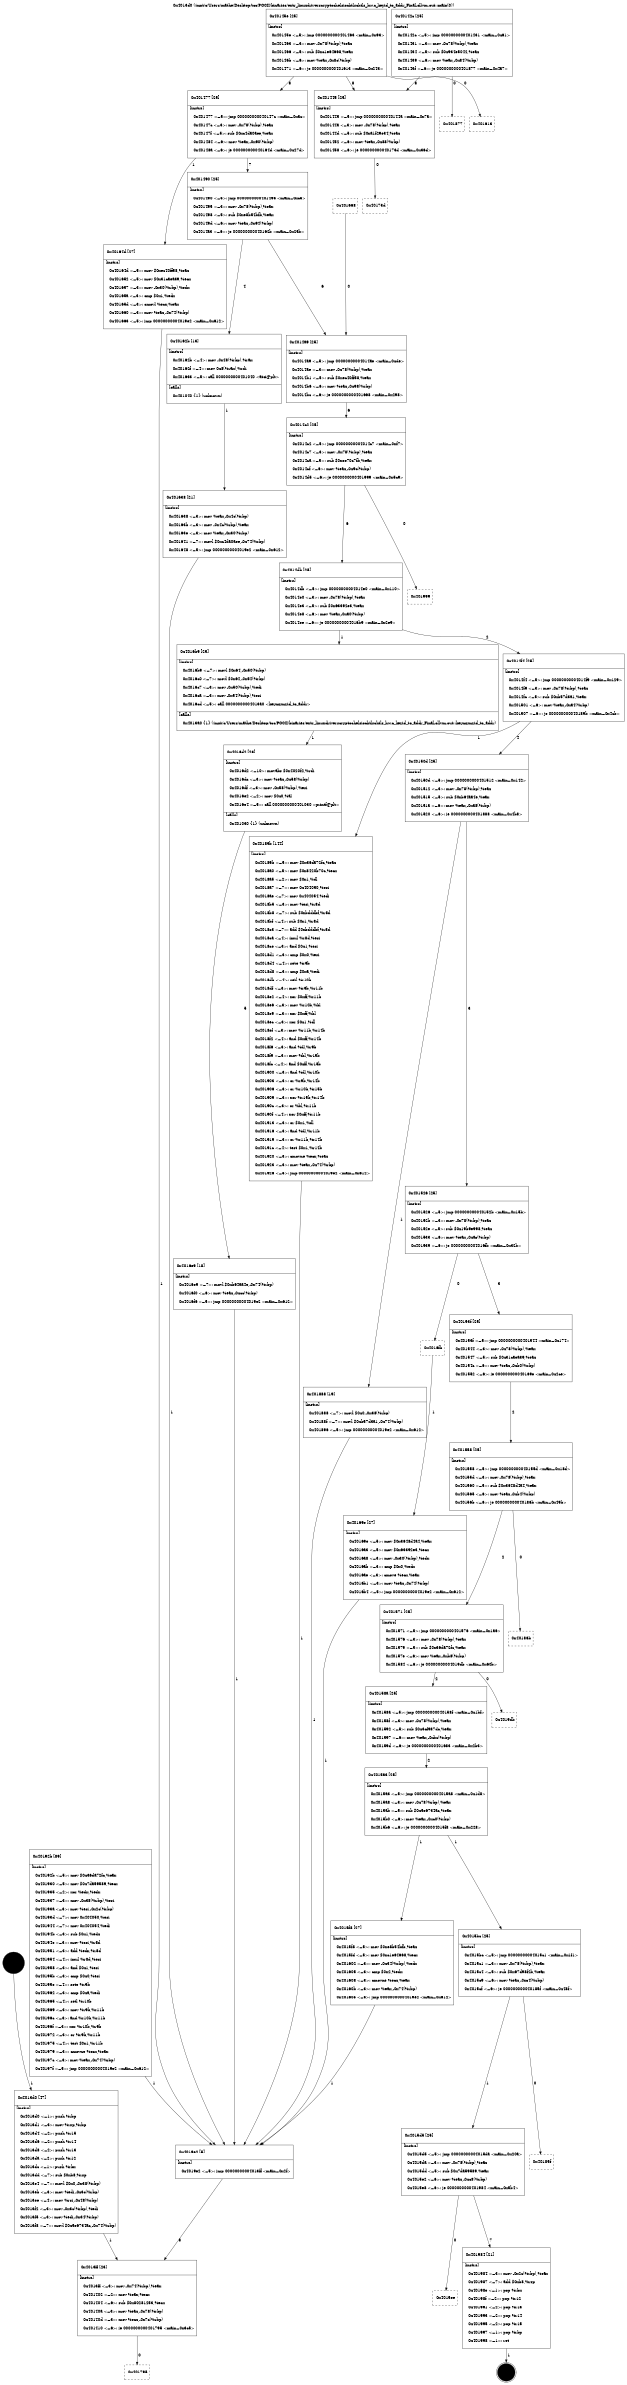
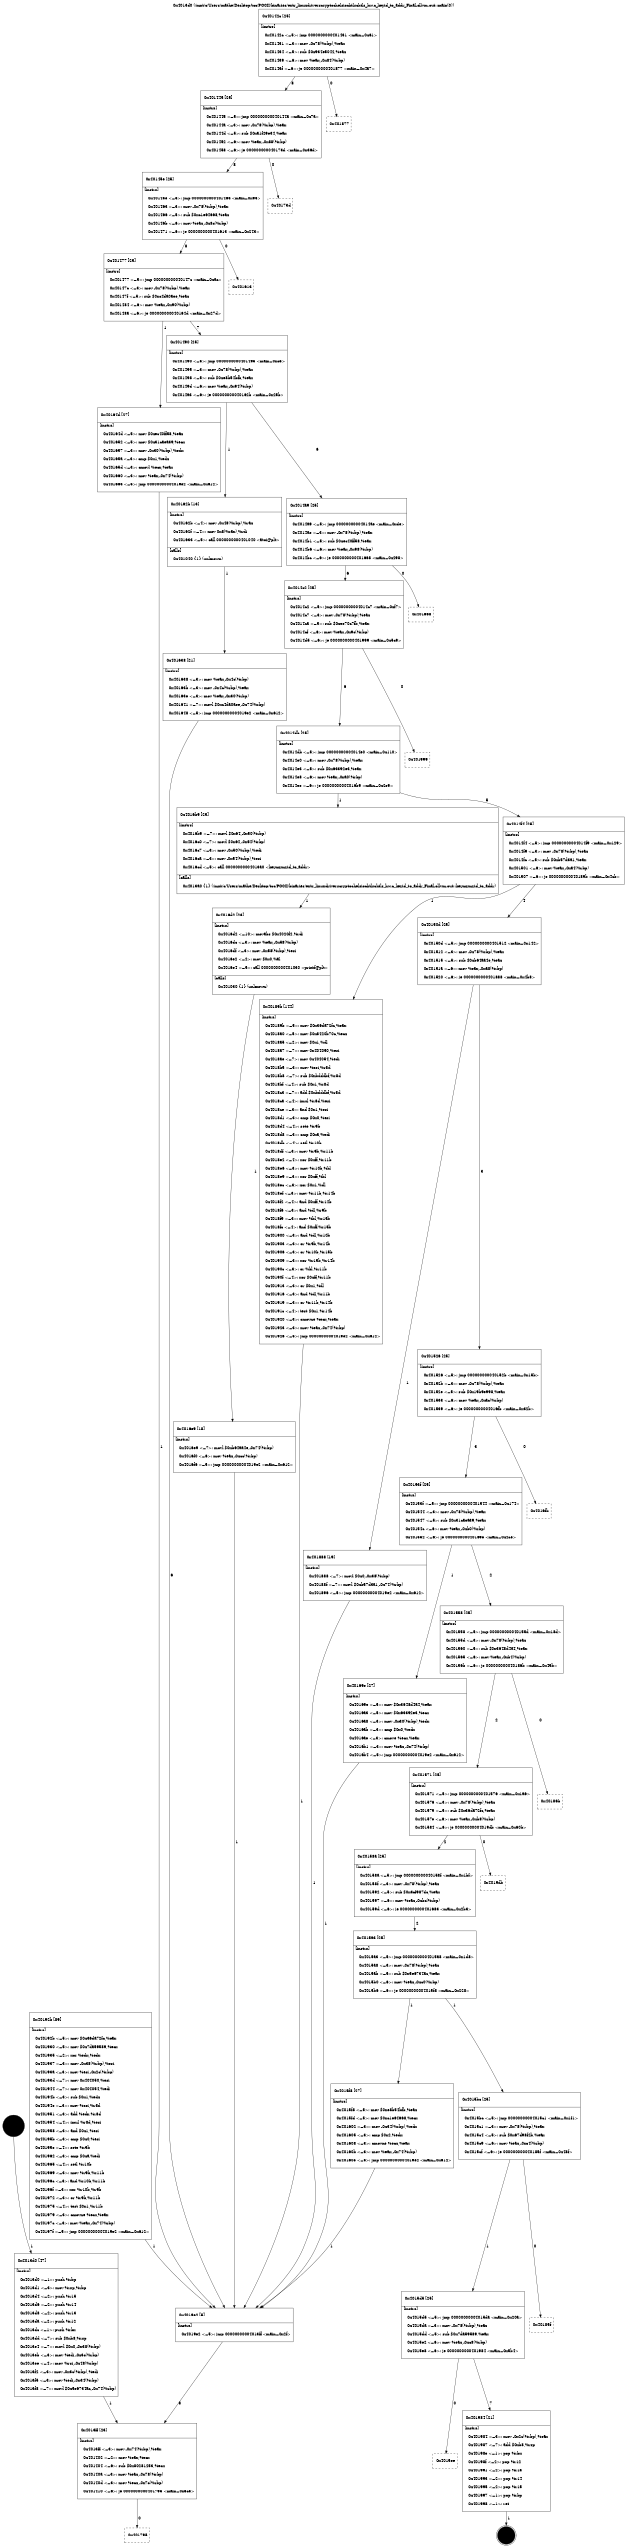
(350, 82) -> (233, 164)
(346, 273) -> (408, 583)
(244, 287) -> (228, 450)
(487, 637) -> (486, 800)
(245, 1009) -> (255, 1172)
(171, 1412) -> (171, 1575)
(427, 1435) -> (434, 1610)
